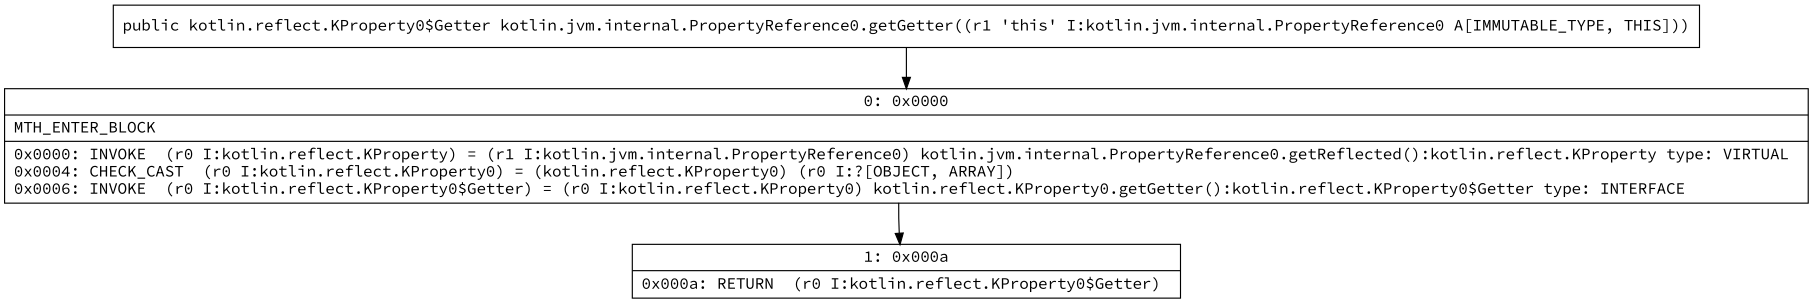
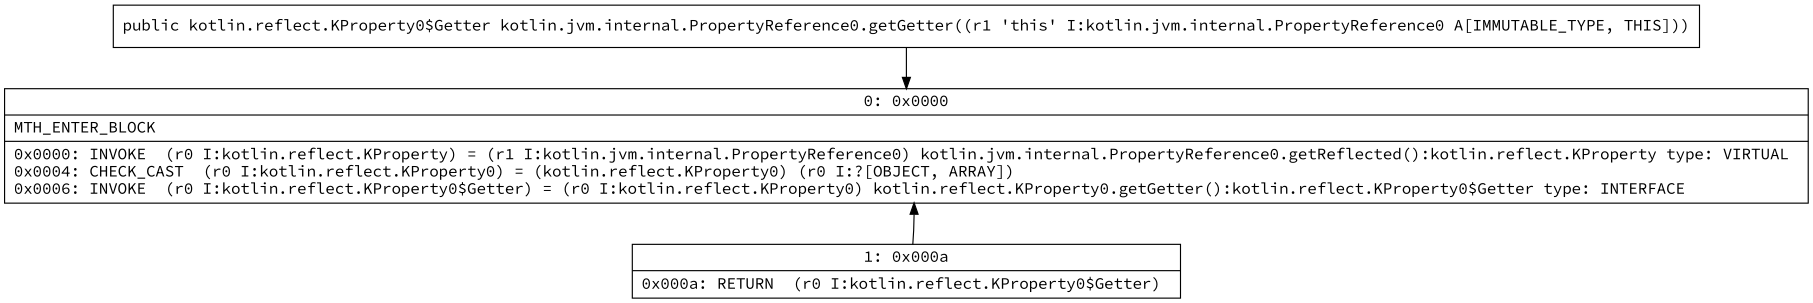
(899, 218) -> (914, 230)
